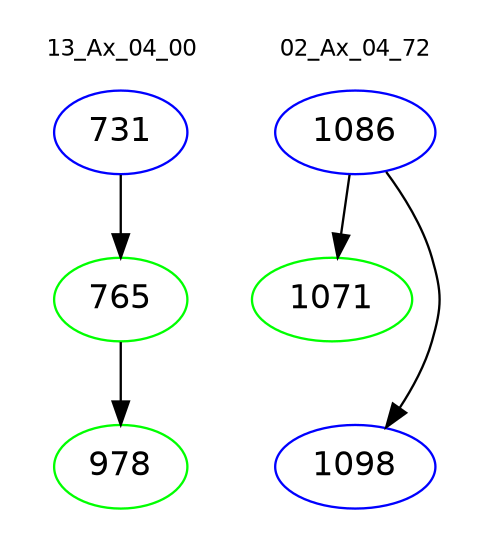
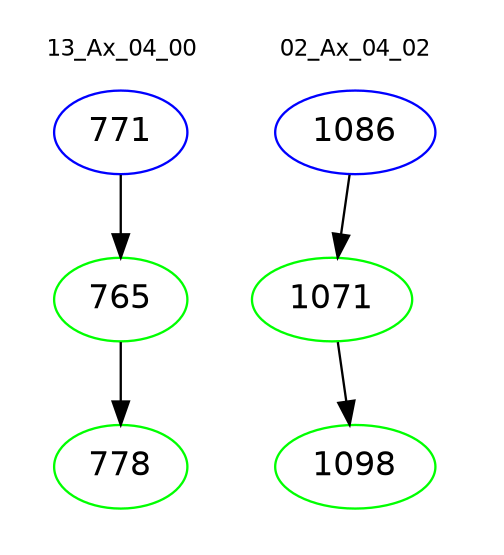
(355, 50) -> (355, 50)
(121, 132) -> (121, 132)
(439, 288) -> (342, 372)
(121, 467) -> (121, 467)
(355, 467) -> (355, 467)
